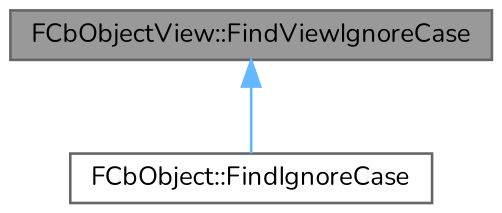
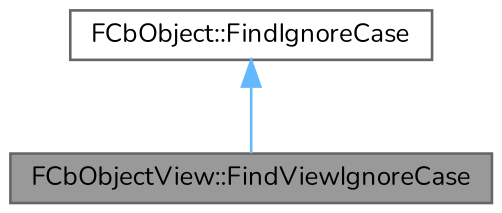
(251, 120) -> (251, 120)
